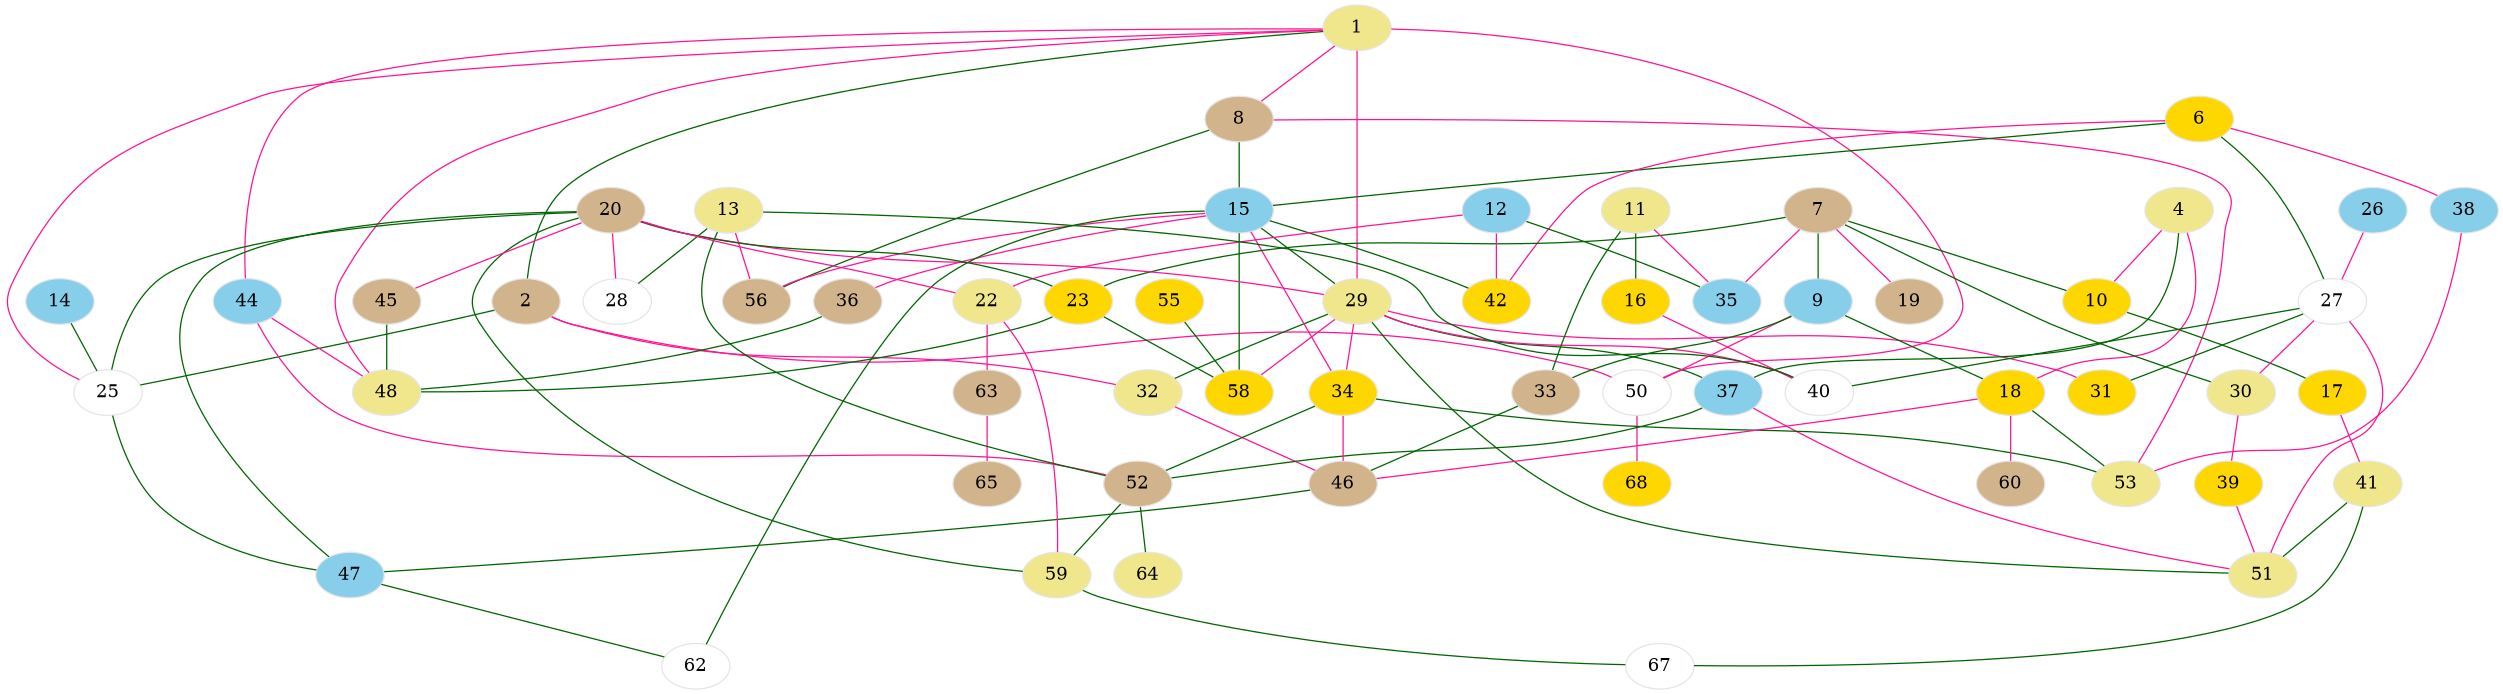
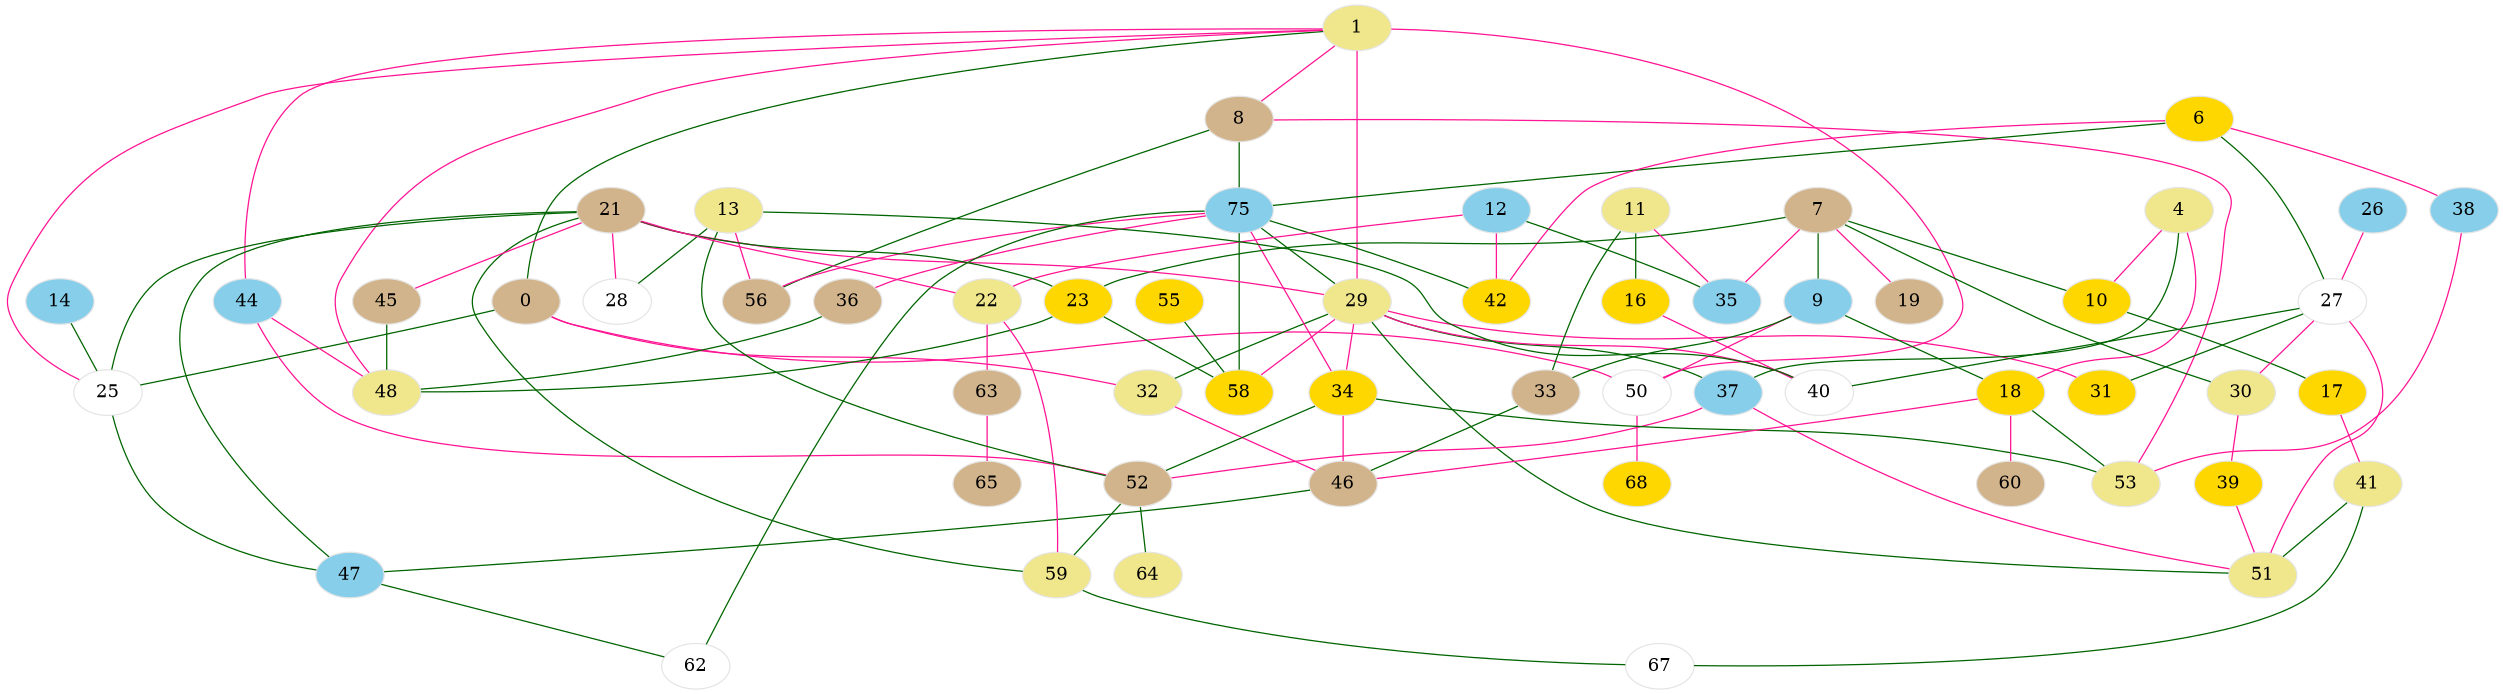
(611, 210) -> (611, 210)
(1239, 210) -> (1239, 210)
(526, 301) -> (526, 301)
(1438, 450) -> (1438, 450)
